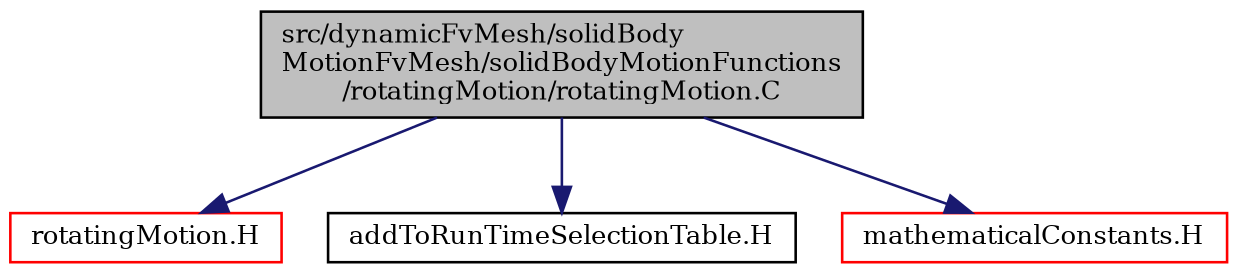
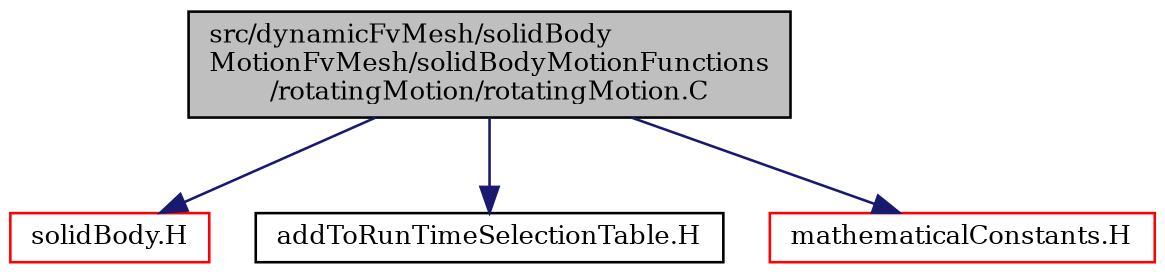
(146, 238) -> (110, 238)
